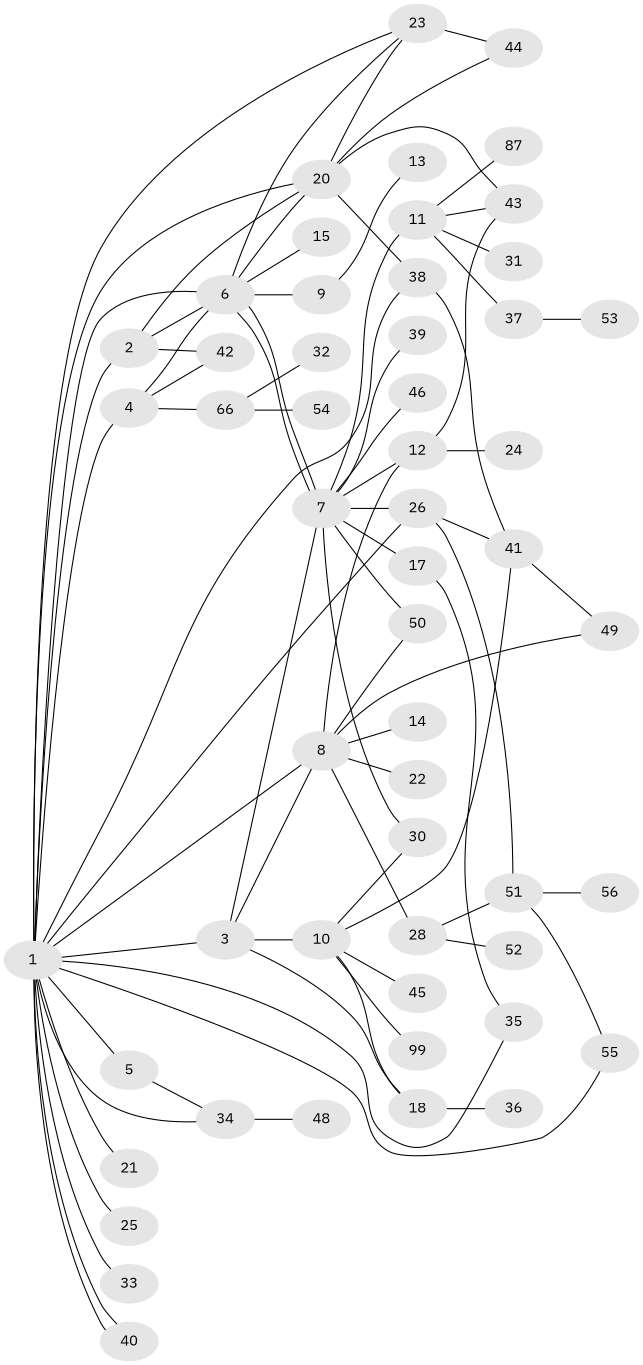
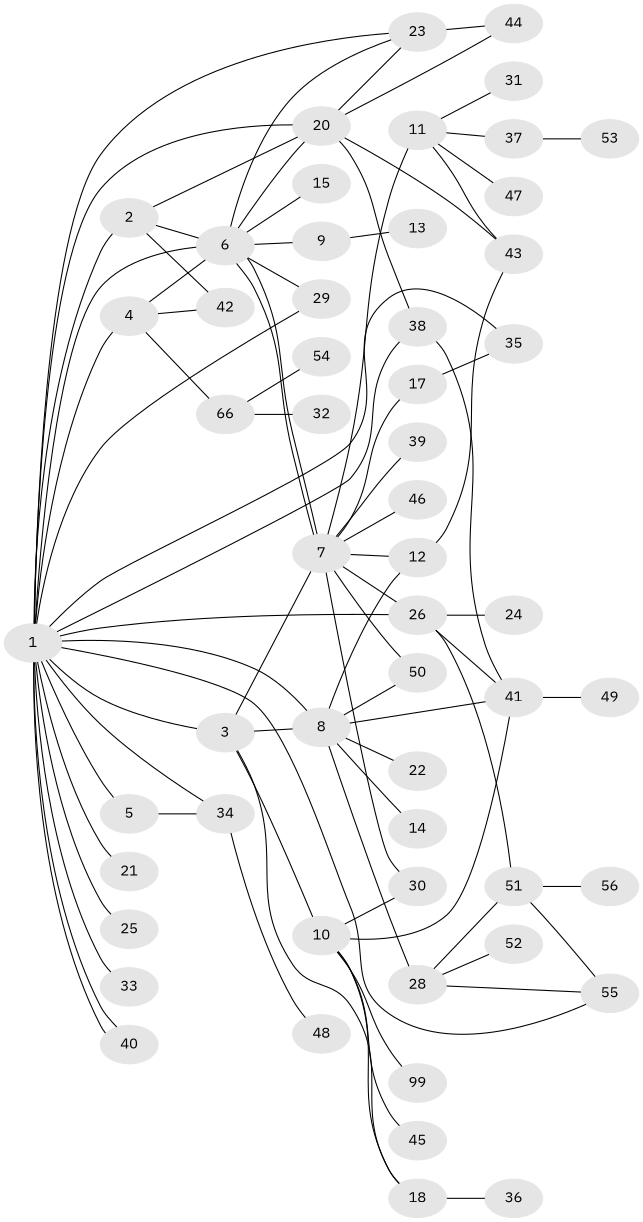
(514, 146) -> (514, 197)
none -> (321, 299)
(466, 451) -> (466, 615)
(451, 667) -> (418, 712)
none -> (514, 989)
